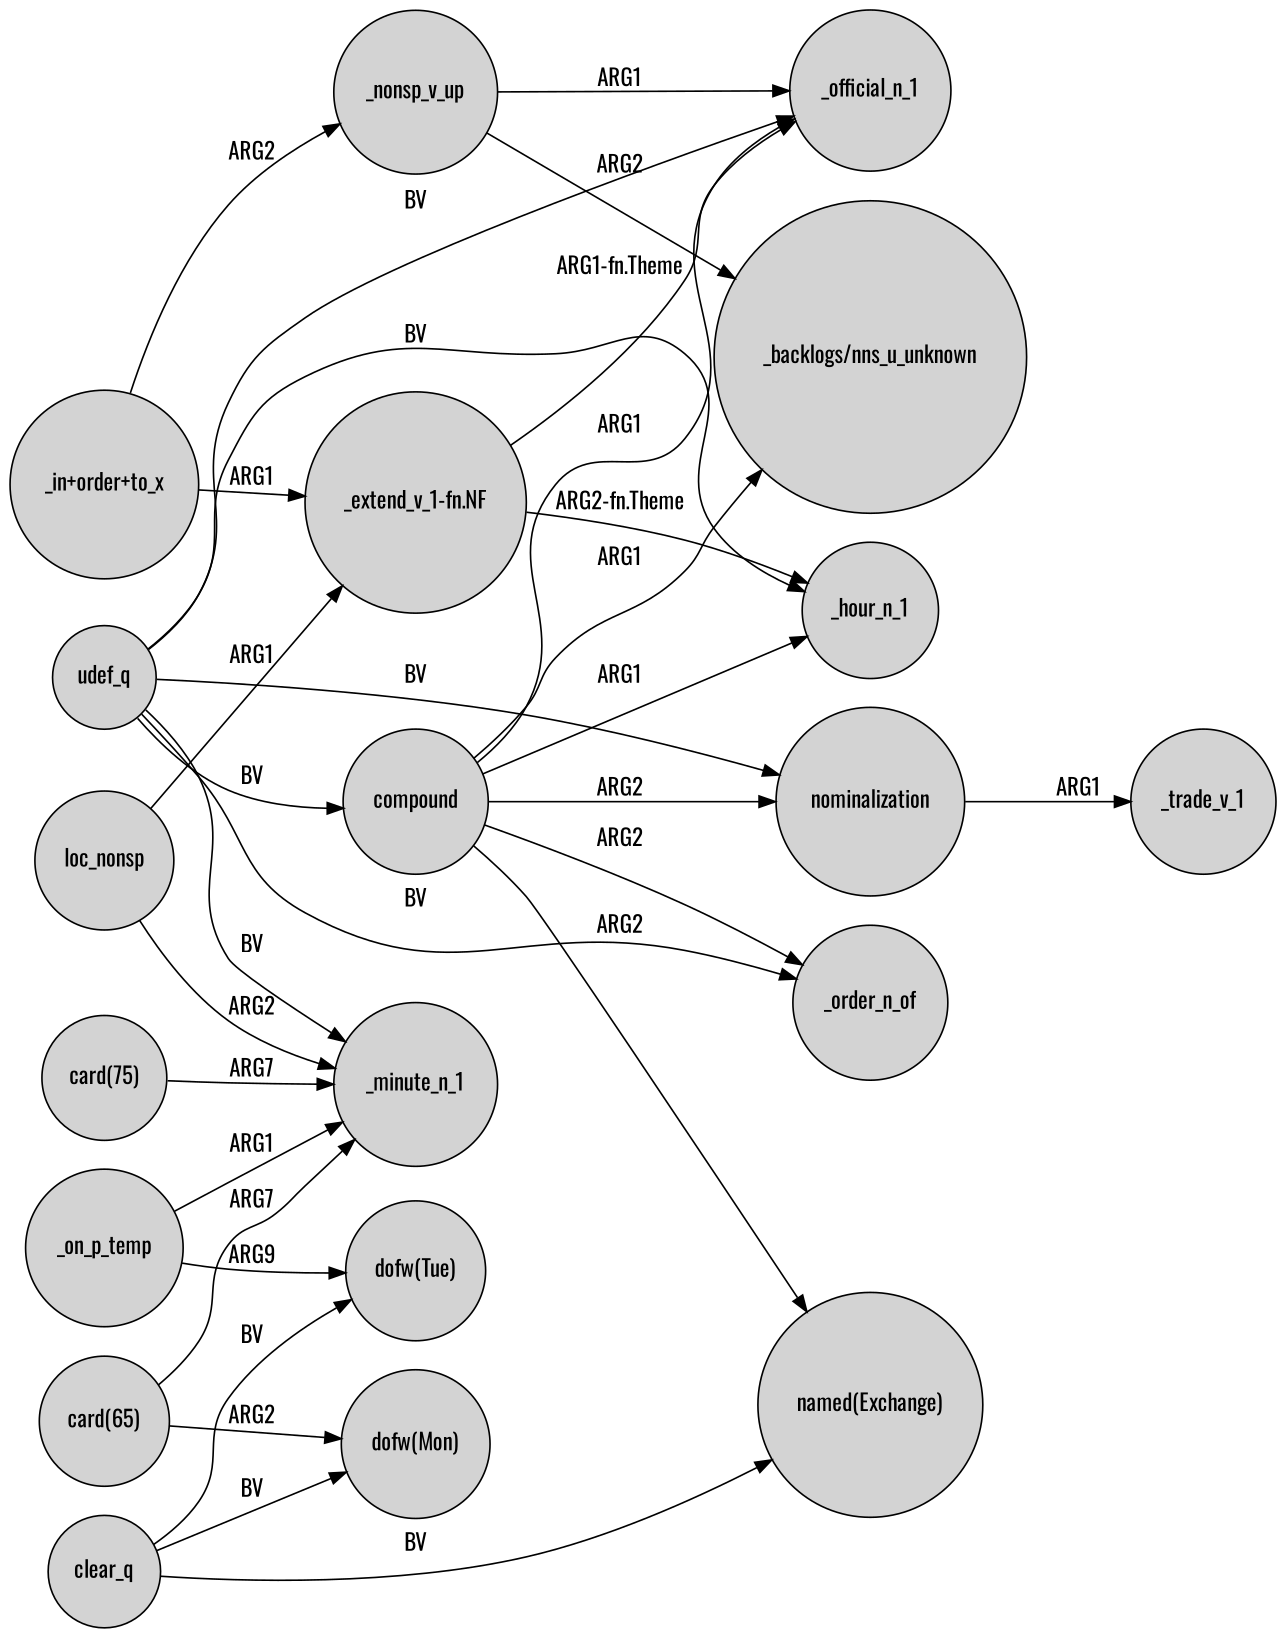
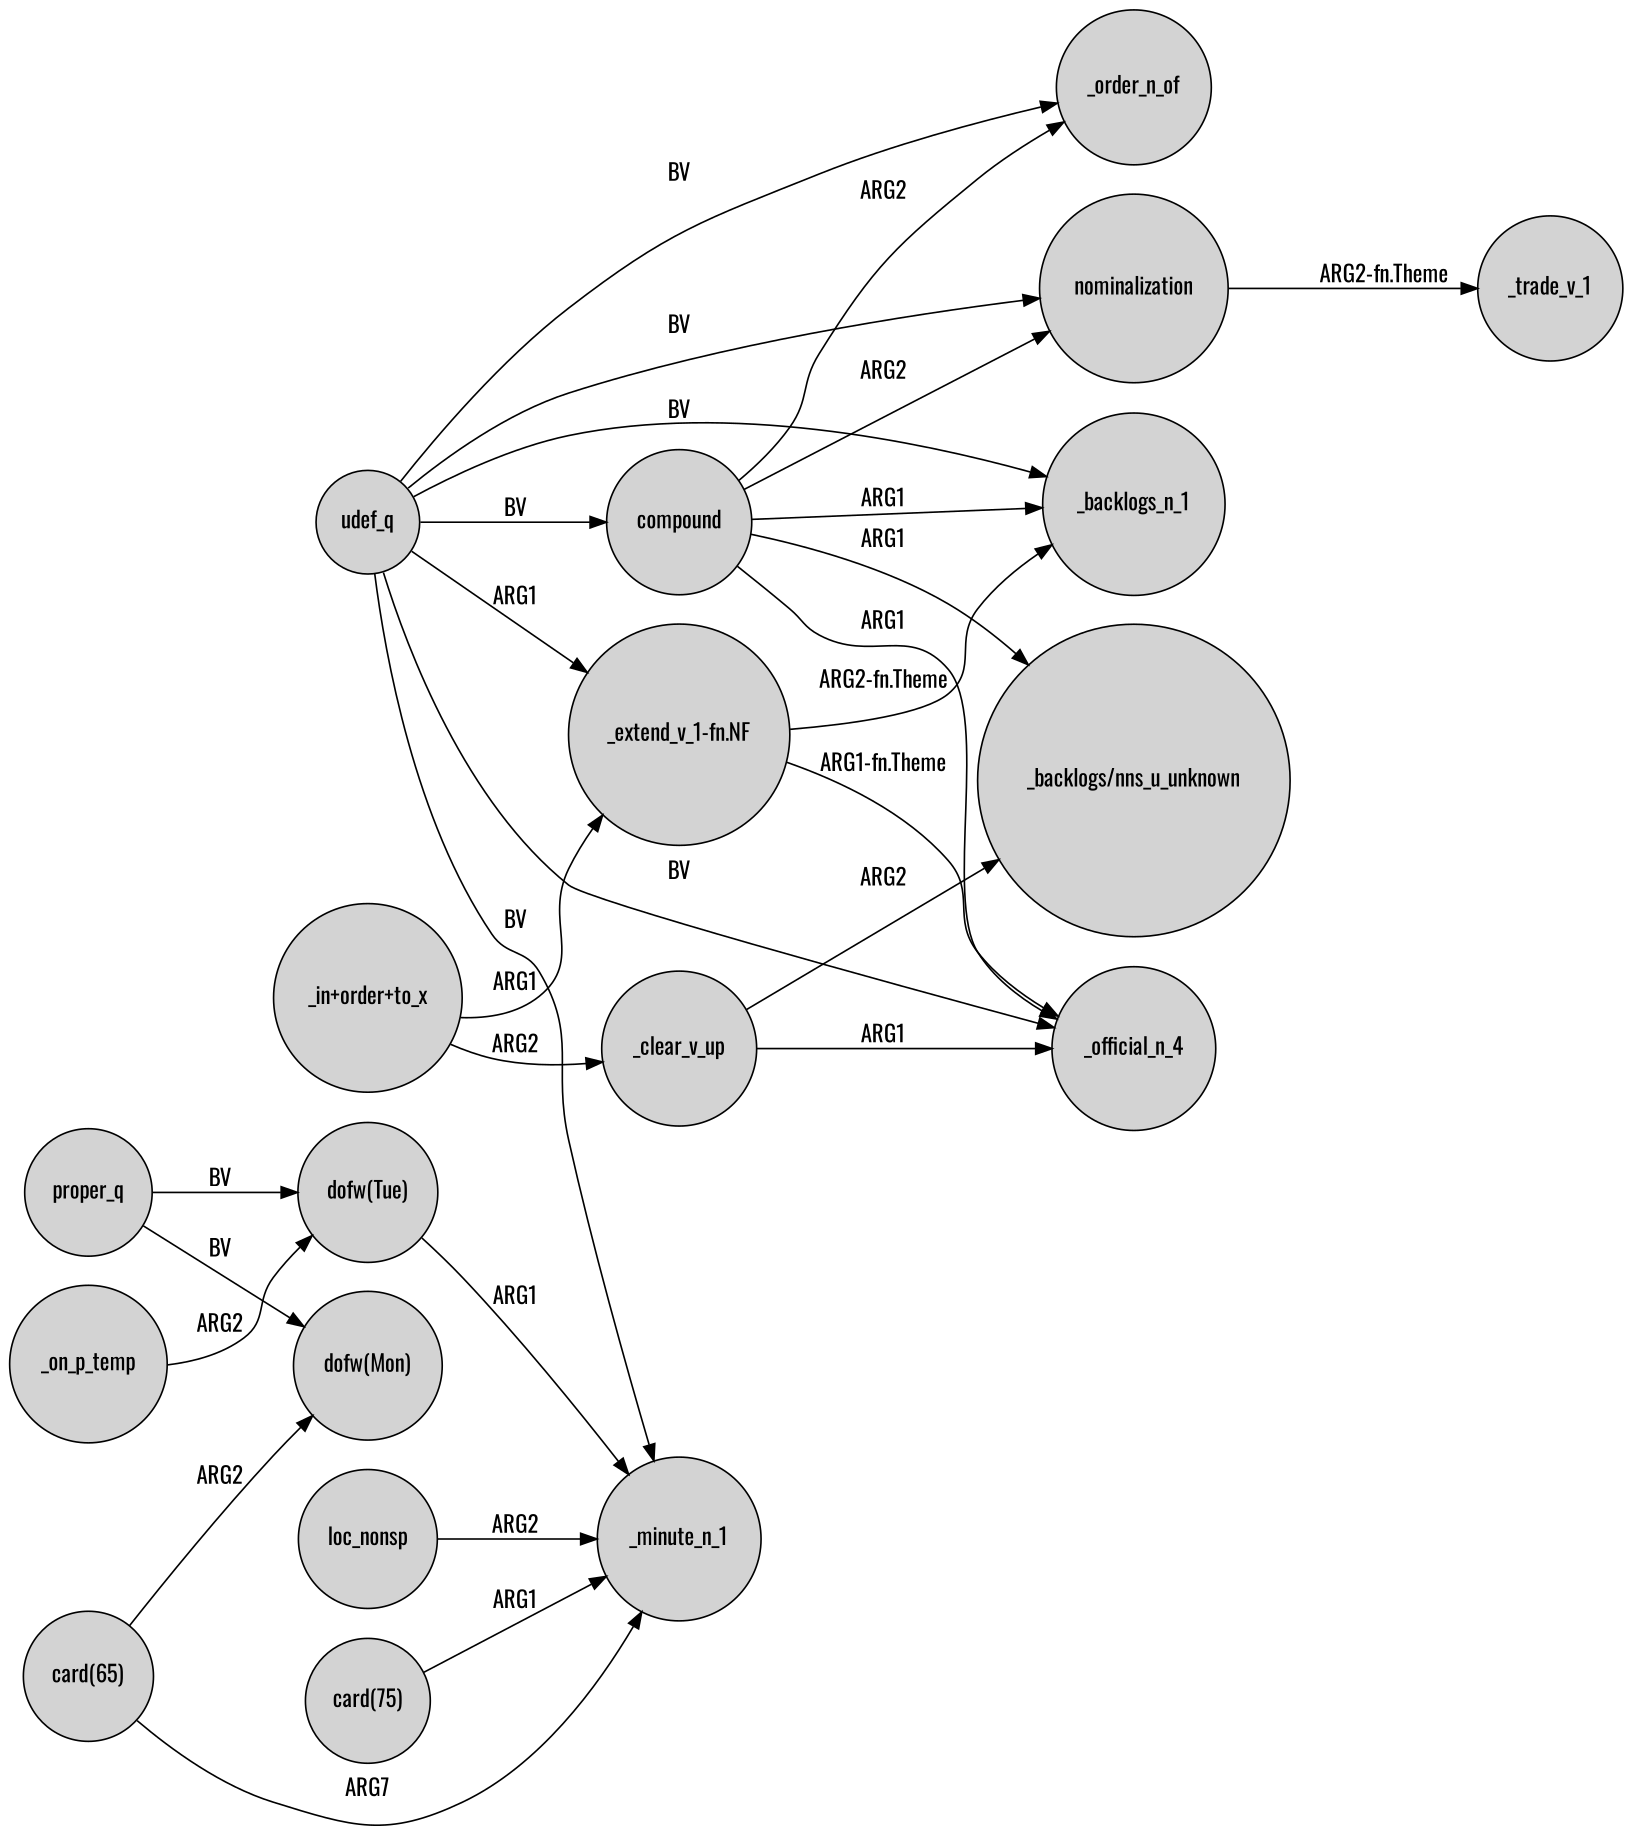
(870, 91) -> (1134, 1049)
(416, 92) -> (679, 1049)
(870, 610) -> (1134, 504)
(241, 704) -> (493, 607)
(1079, 789) -> (1384, 276)
(252, 1071) -> (516, 1602)
(251, 1170) -> (524, 1346)
(252, 1257) -> (220, 1326)
(870, 1405) -> none
(104, 1572) -> (88, 1192)
